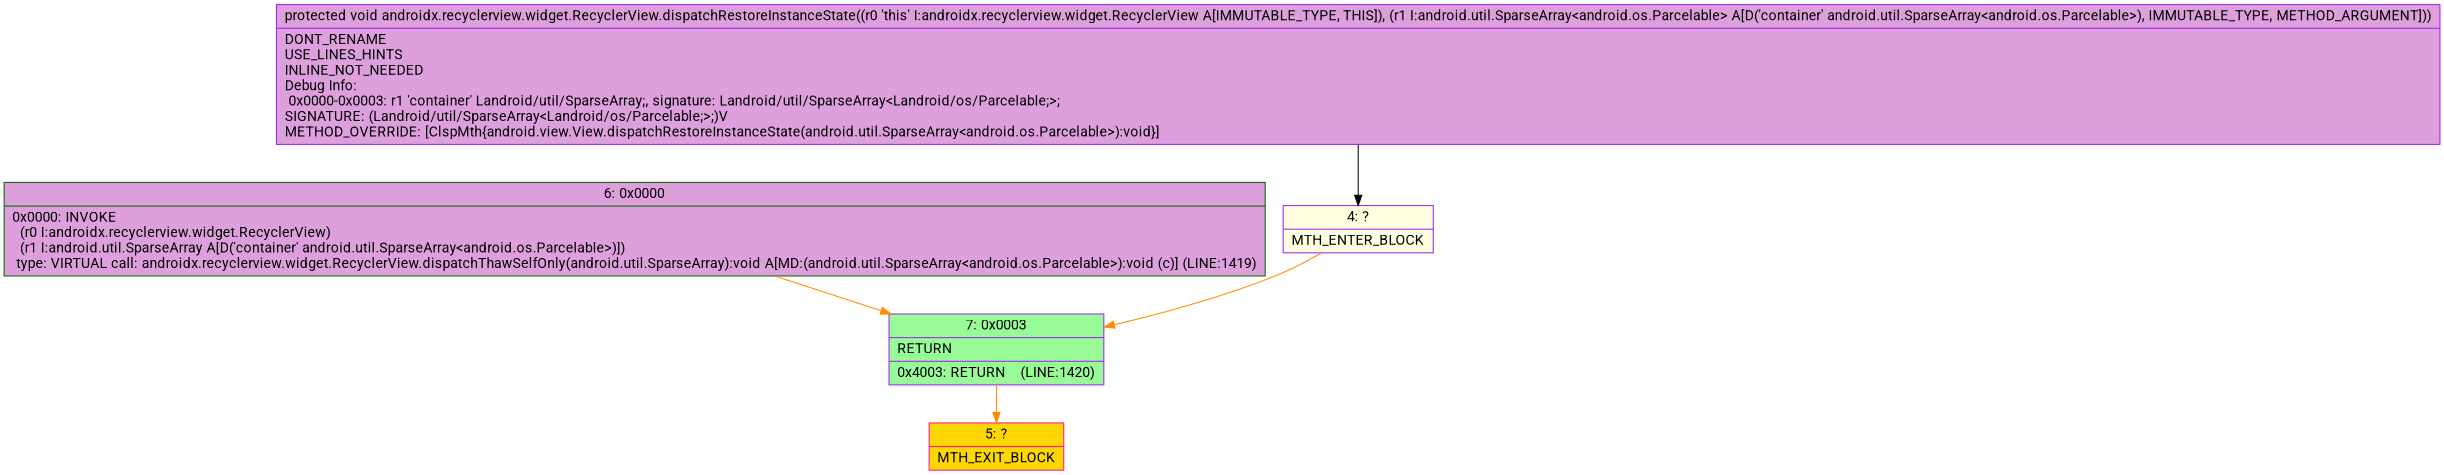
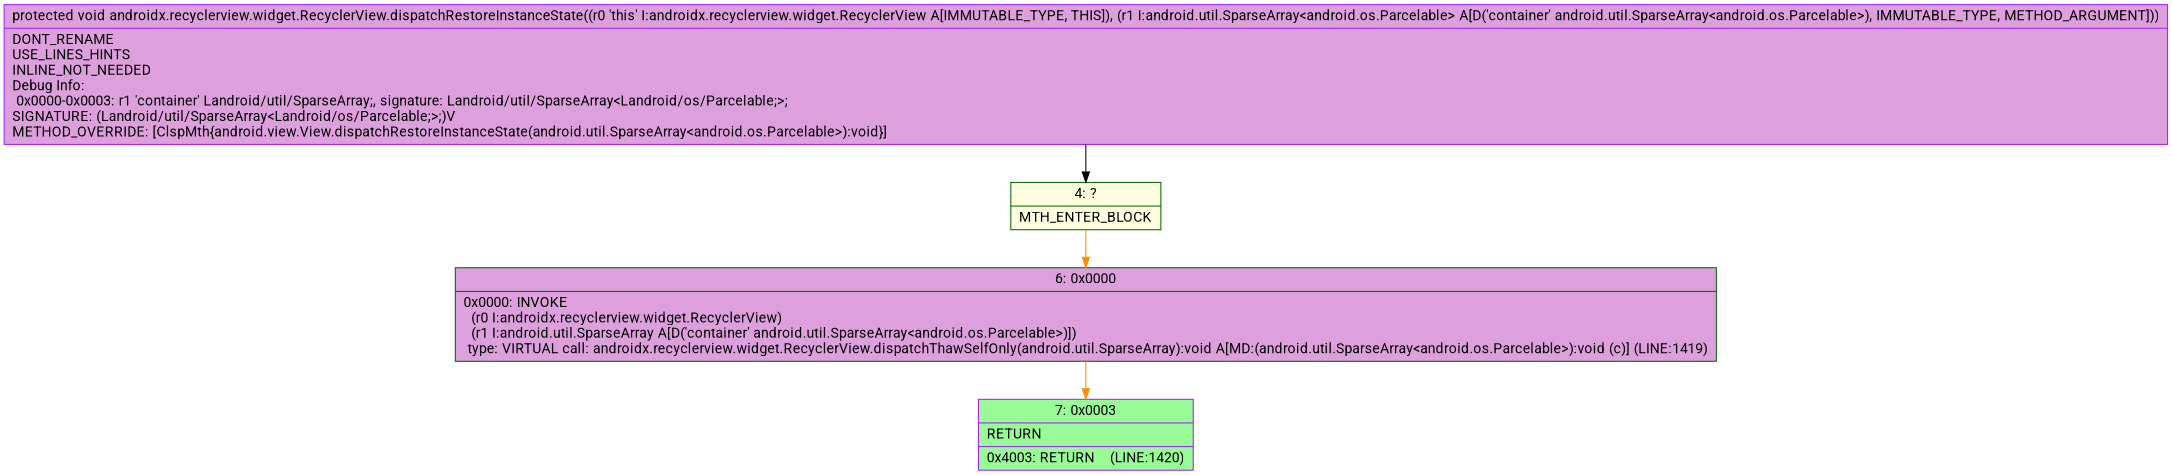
(1358, 229) -> (1086, 206)
(1220, 296) -> (1086, 243)
(996, 447) -> none
